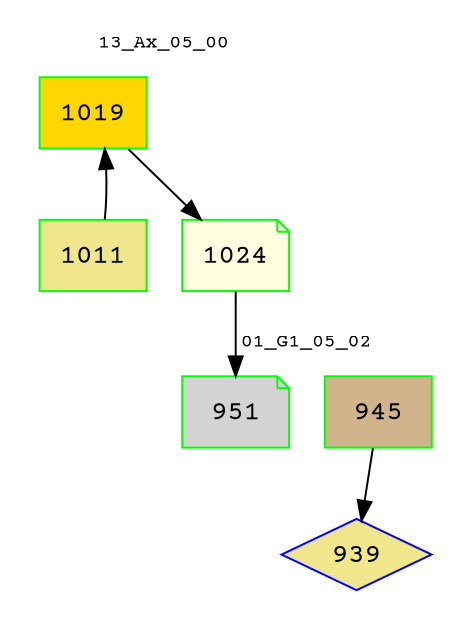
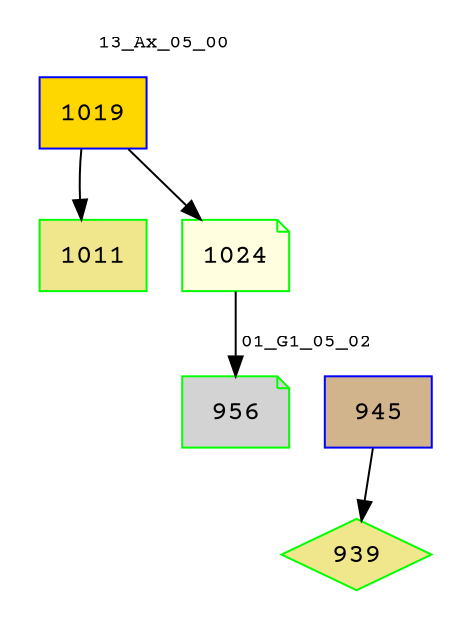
(93, 113) -> (93, 113)
(106, 194) -> (80, 174)
(236, 412) -> (236, 412)
(378, 412) -> (378, 412)
(356, 555) -> (356, 555)
